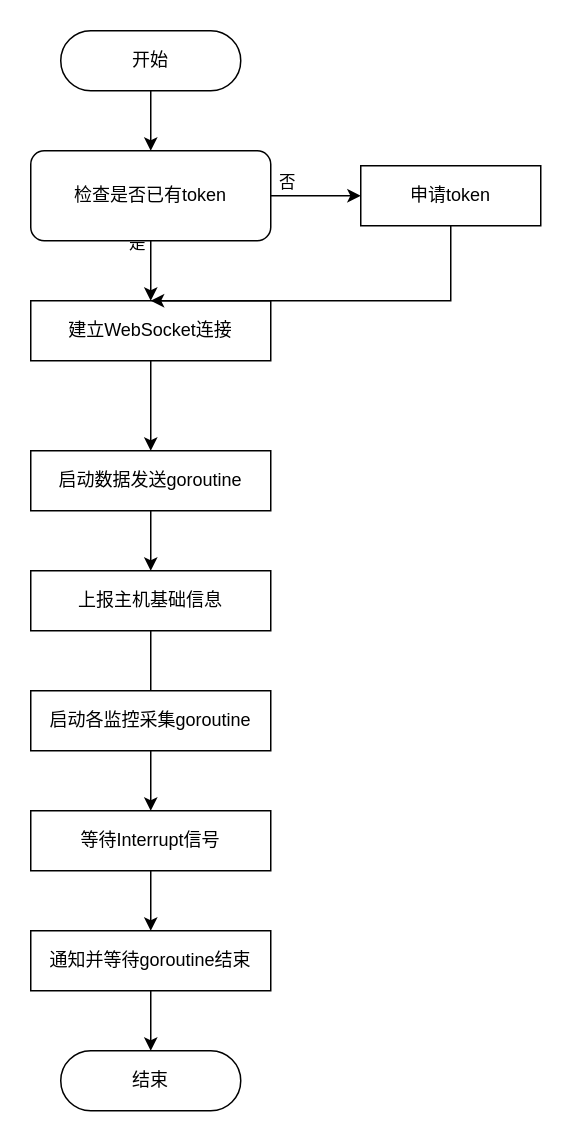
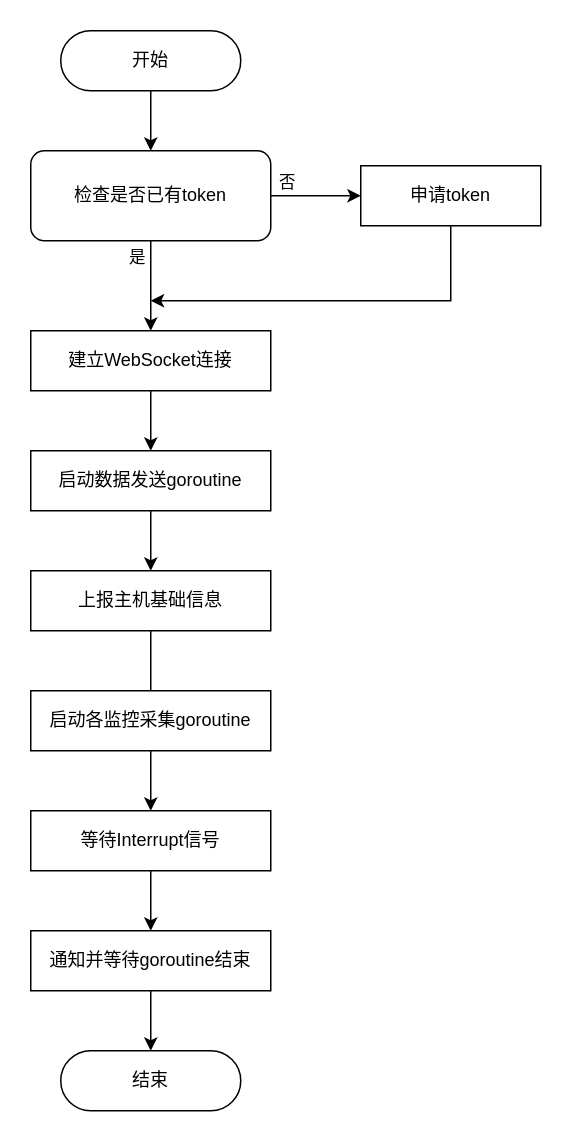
(151, 331) -> (151, 361)
